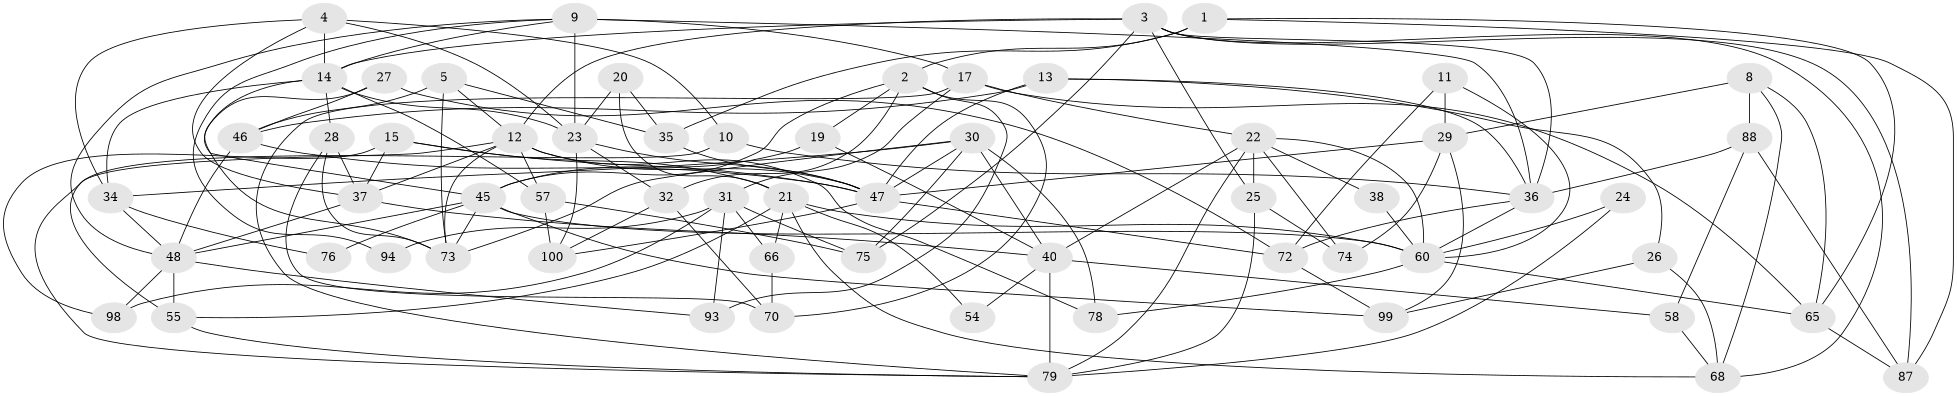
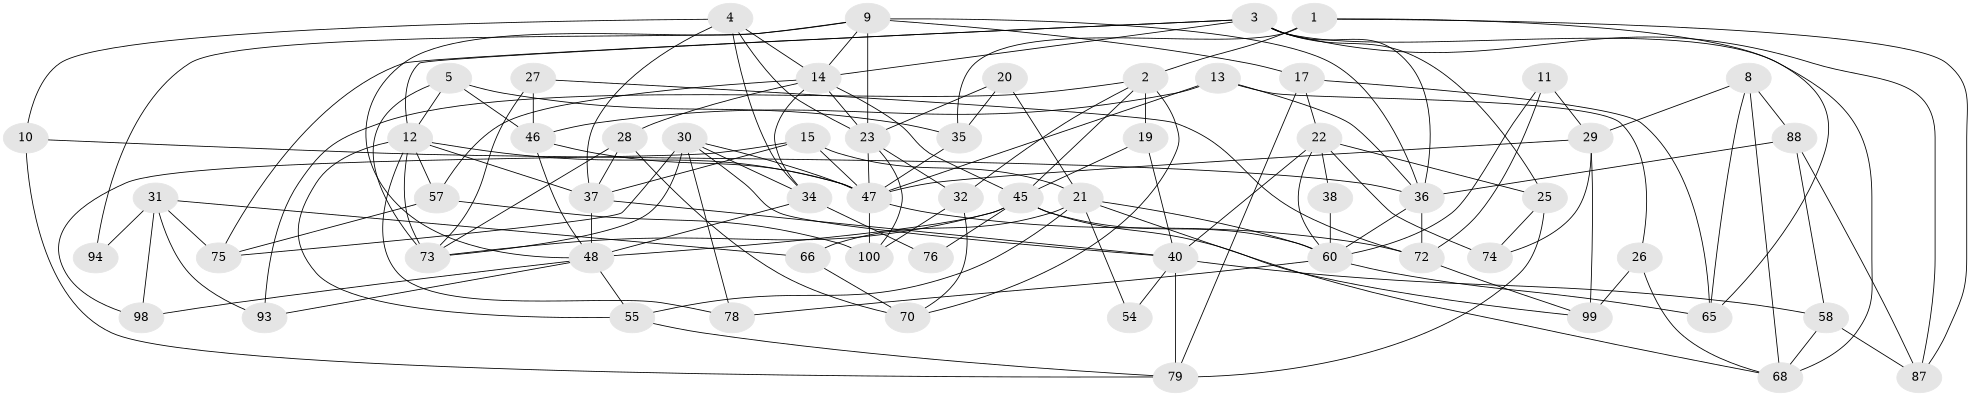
(841, 166) -> none
(1623, 198) -> none
(1169, 281) -> none
(1859, 348) -> (1873, 348)
